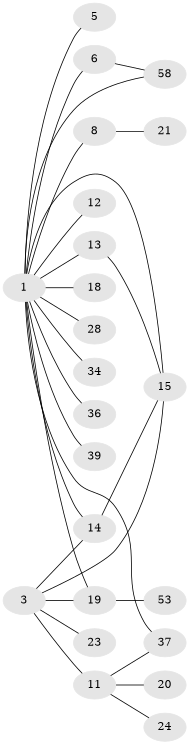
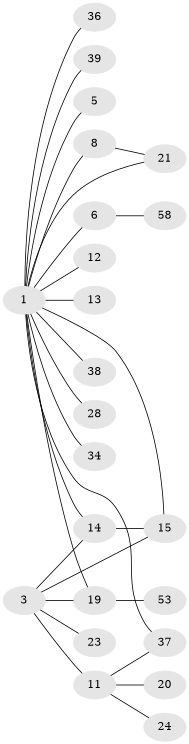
(64, 123) -> (65, 204)
(95, 288) -> (95, 372)
(139, 312) -> none
